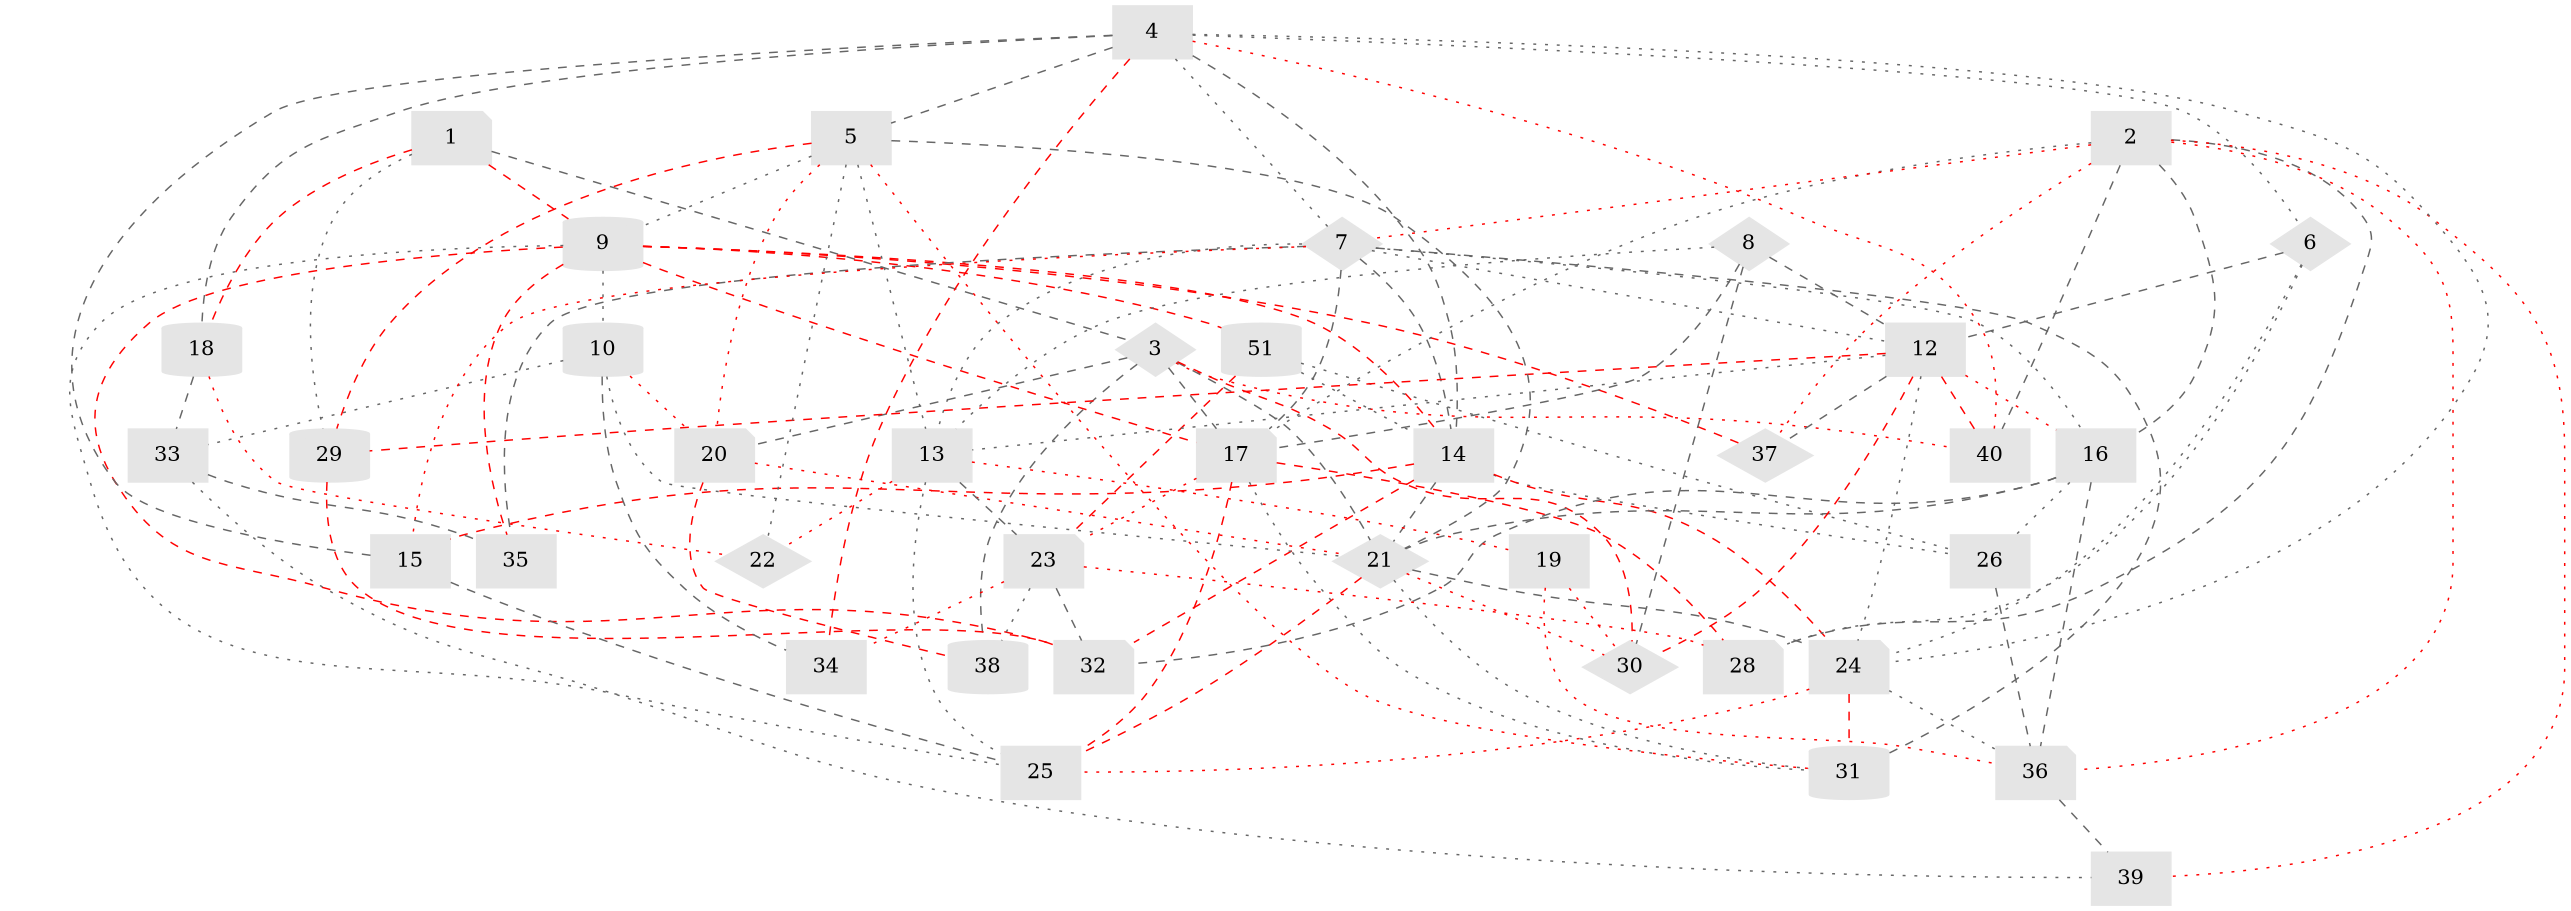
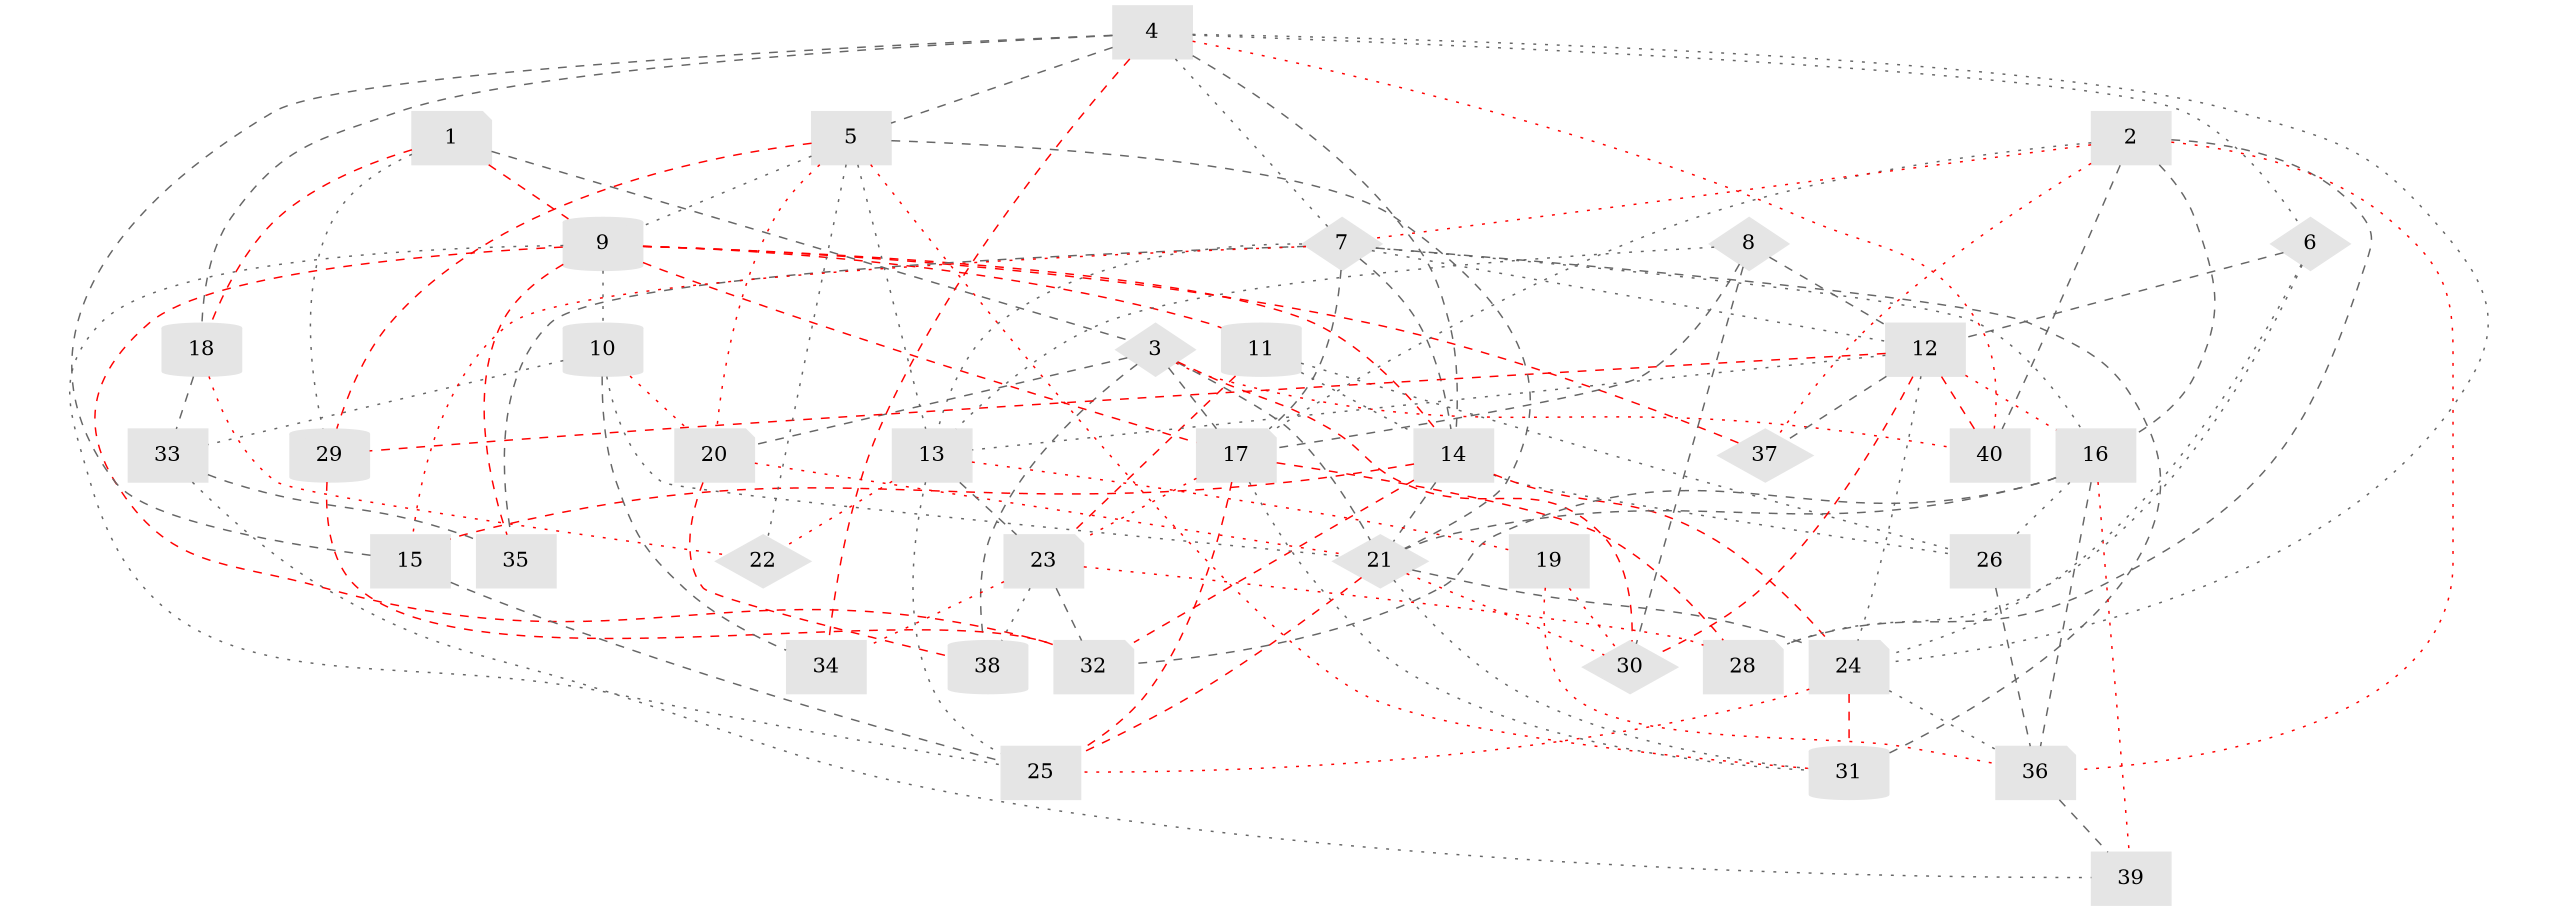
(1261, 350) -> (1261, 350)
(2565, 524) -> (2114, 667)
